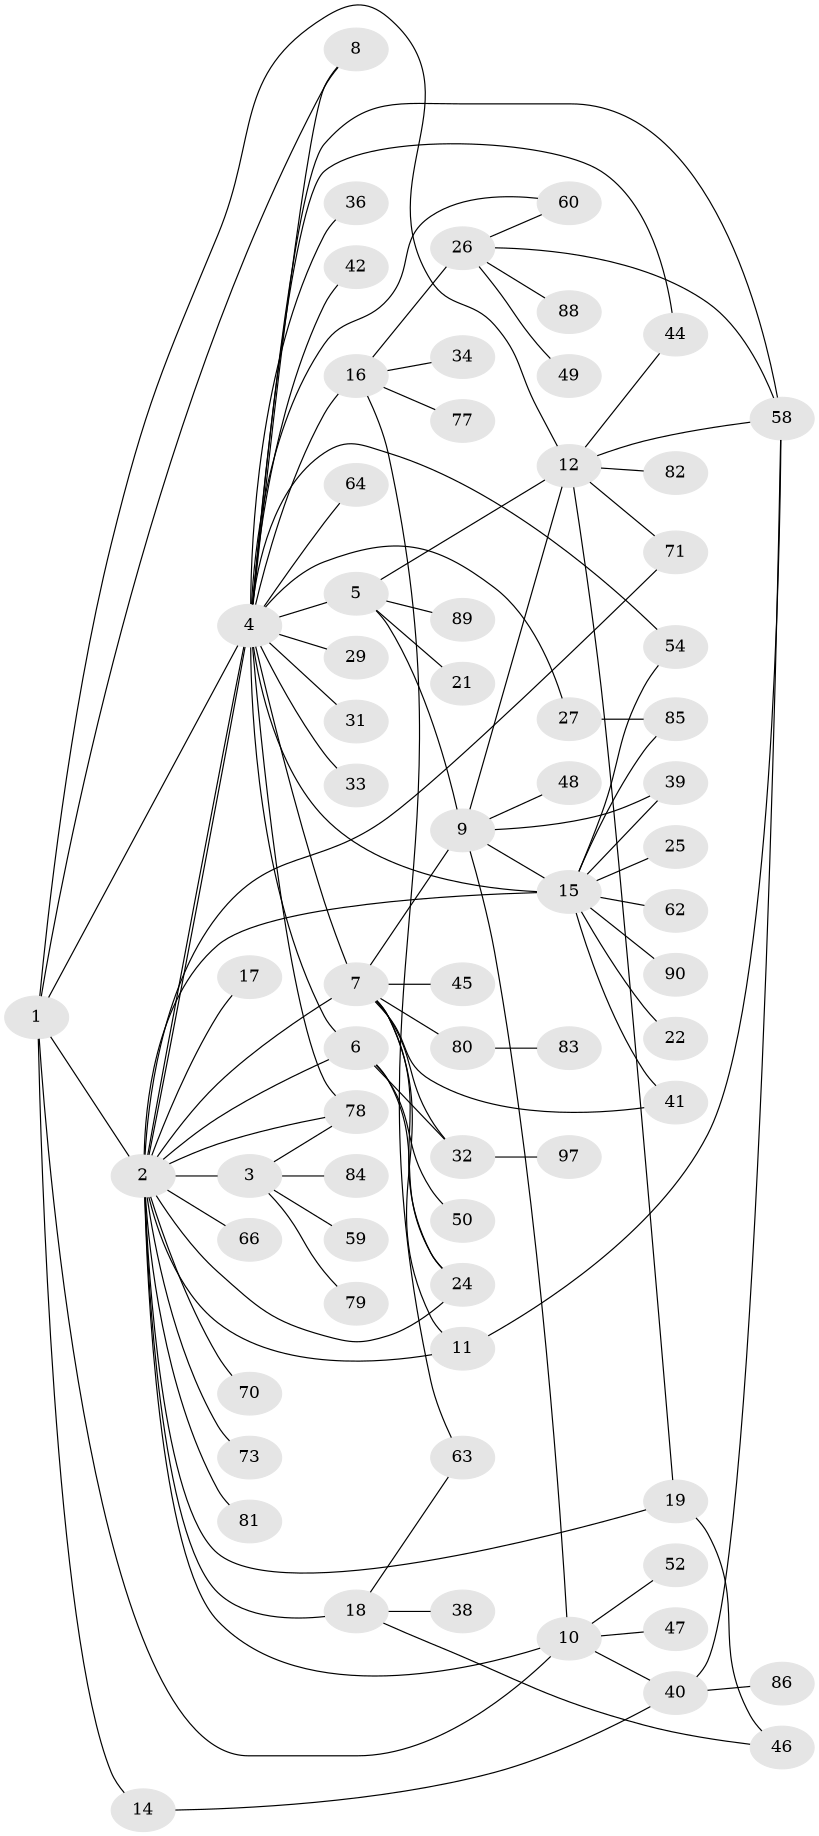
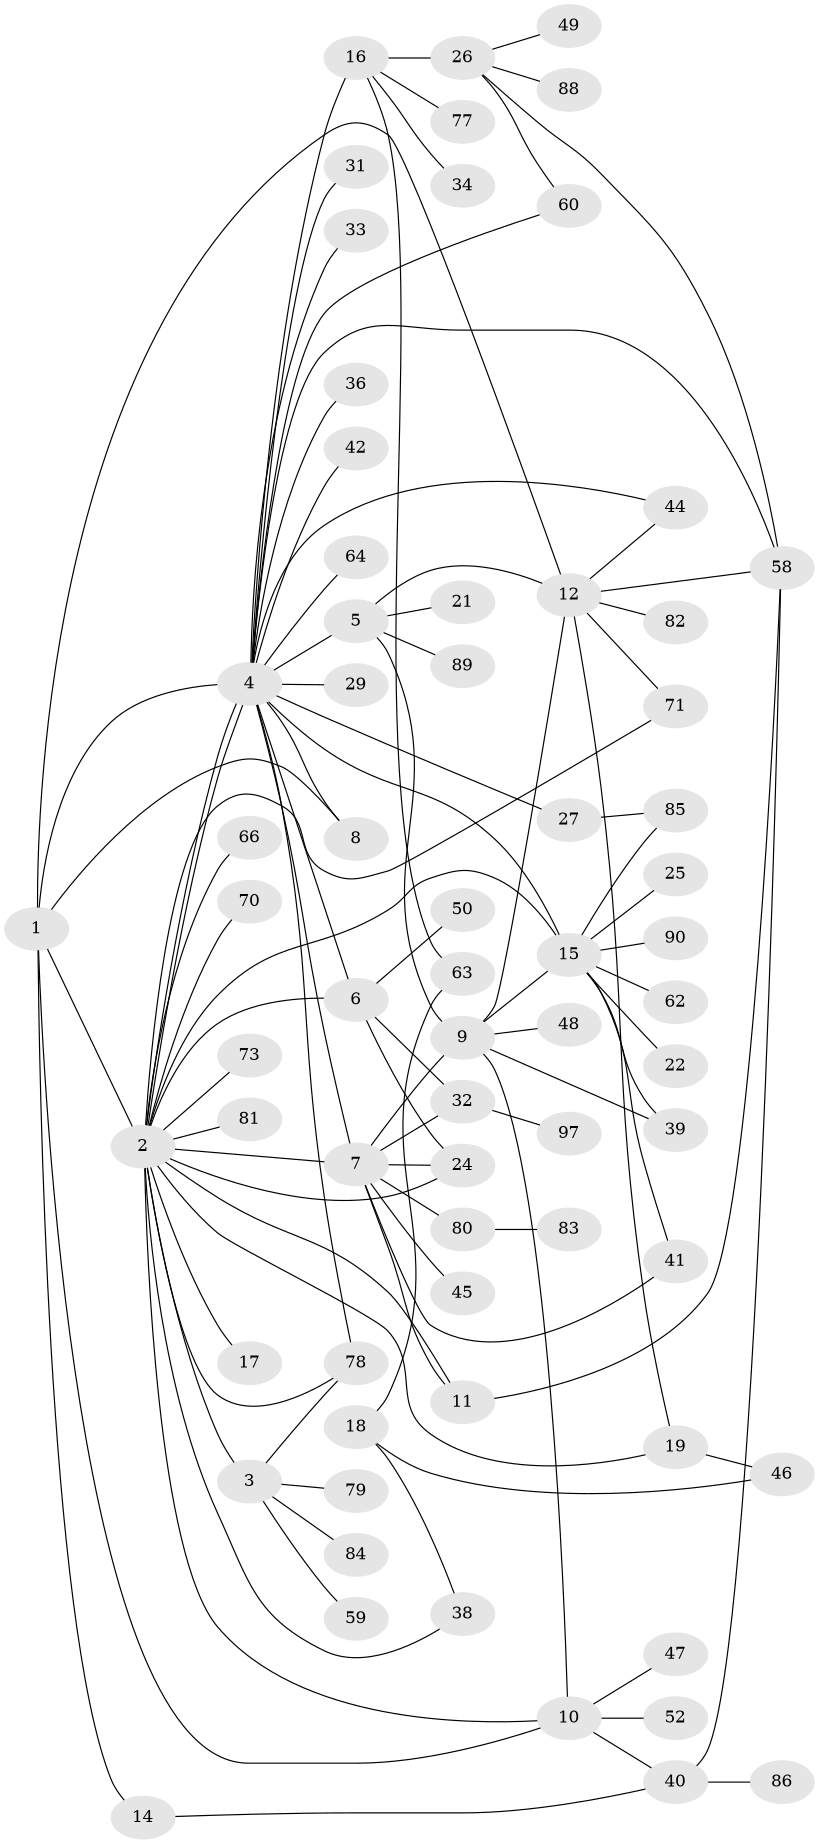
(676, 647) -> none
(187, 1532) -> (208, 1489)
